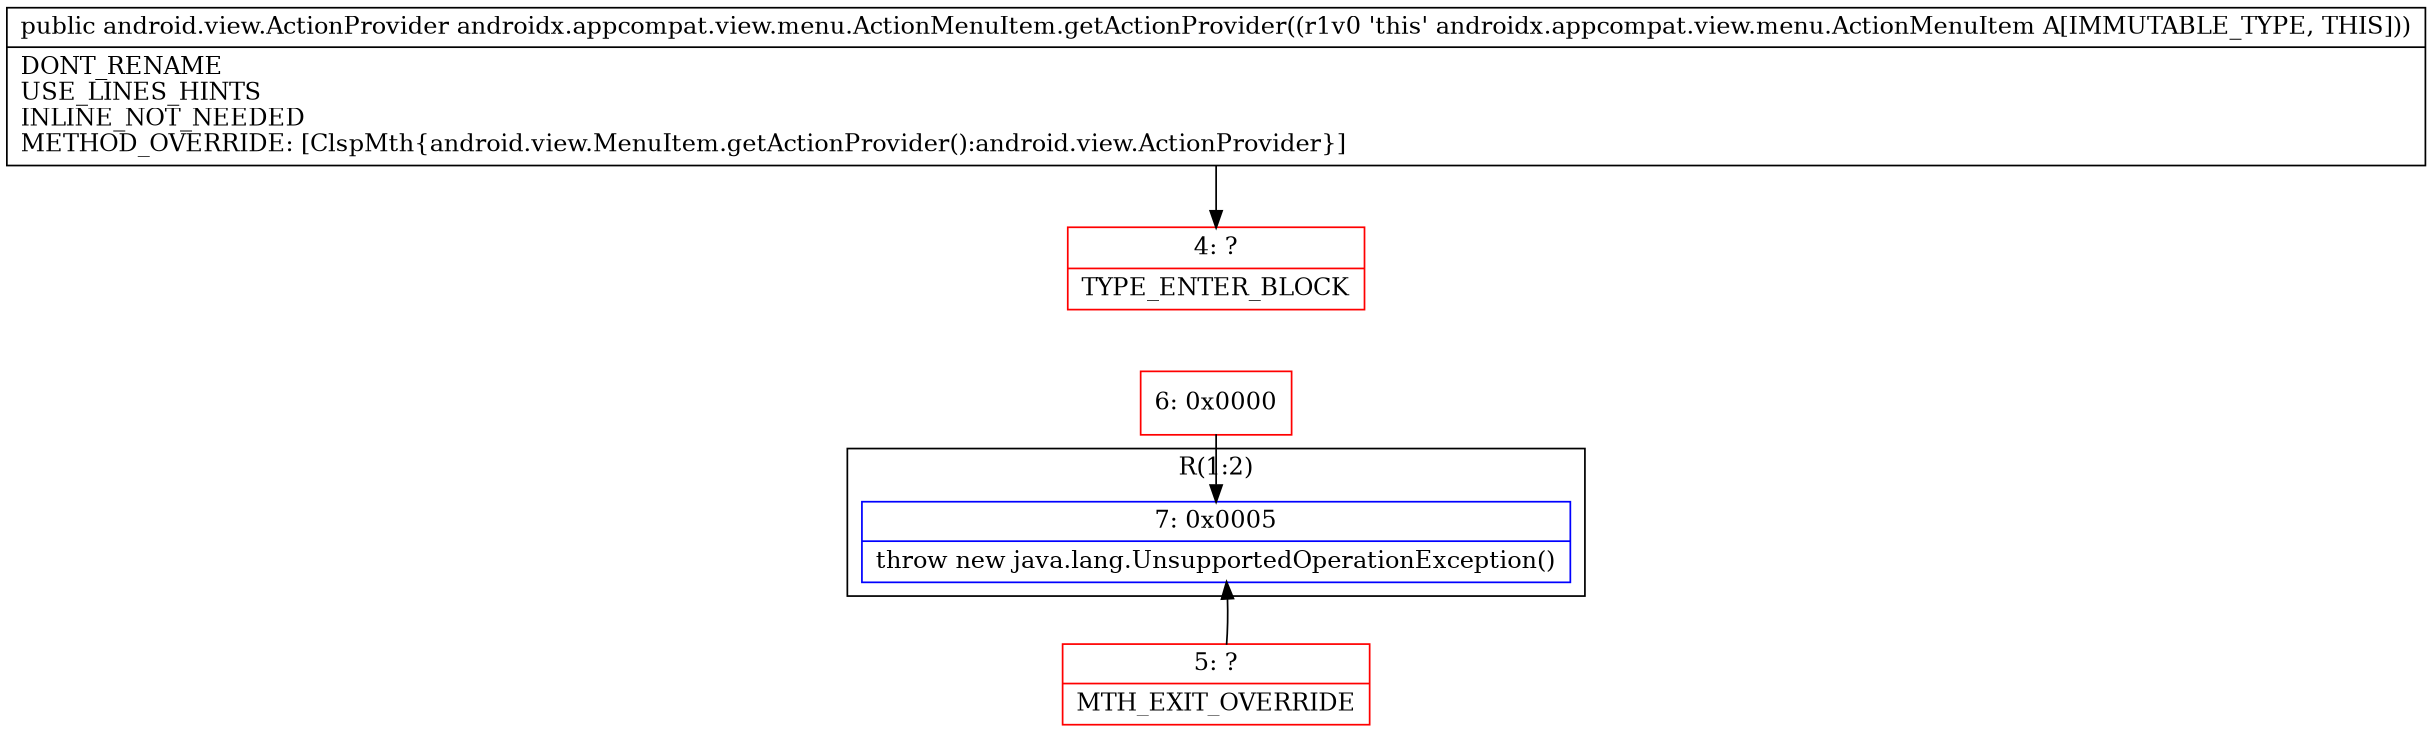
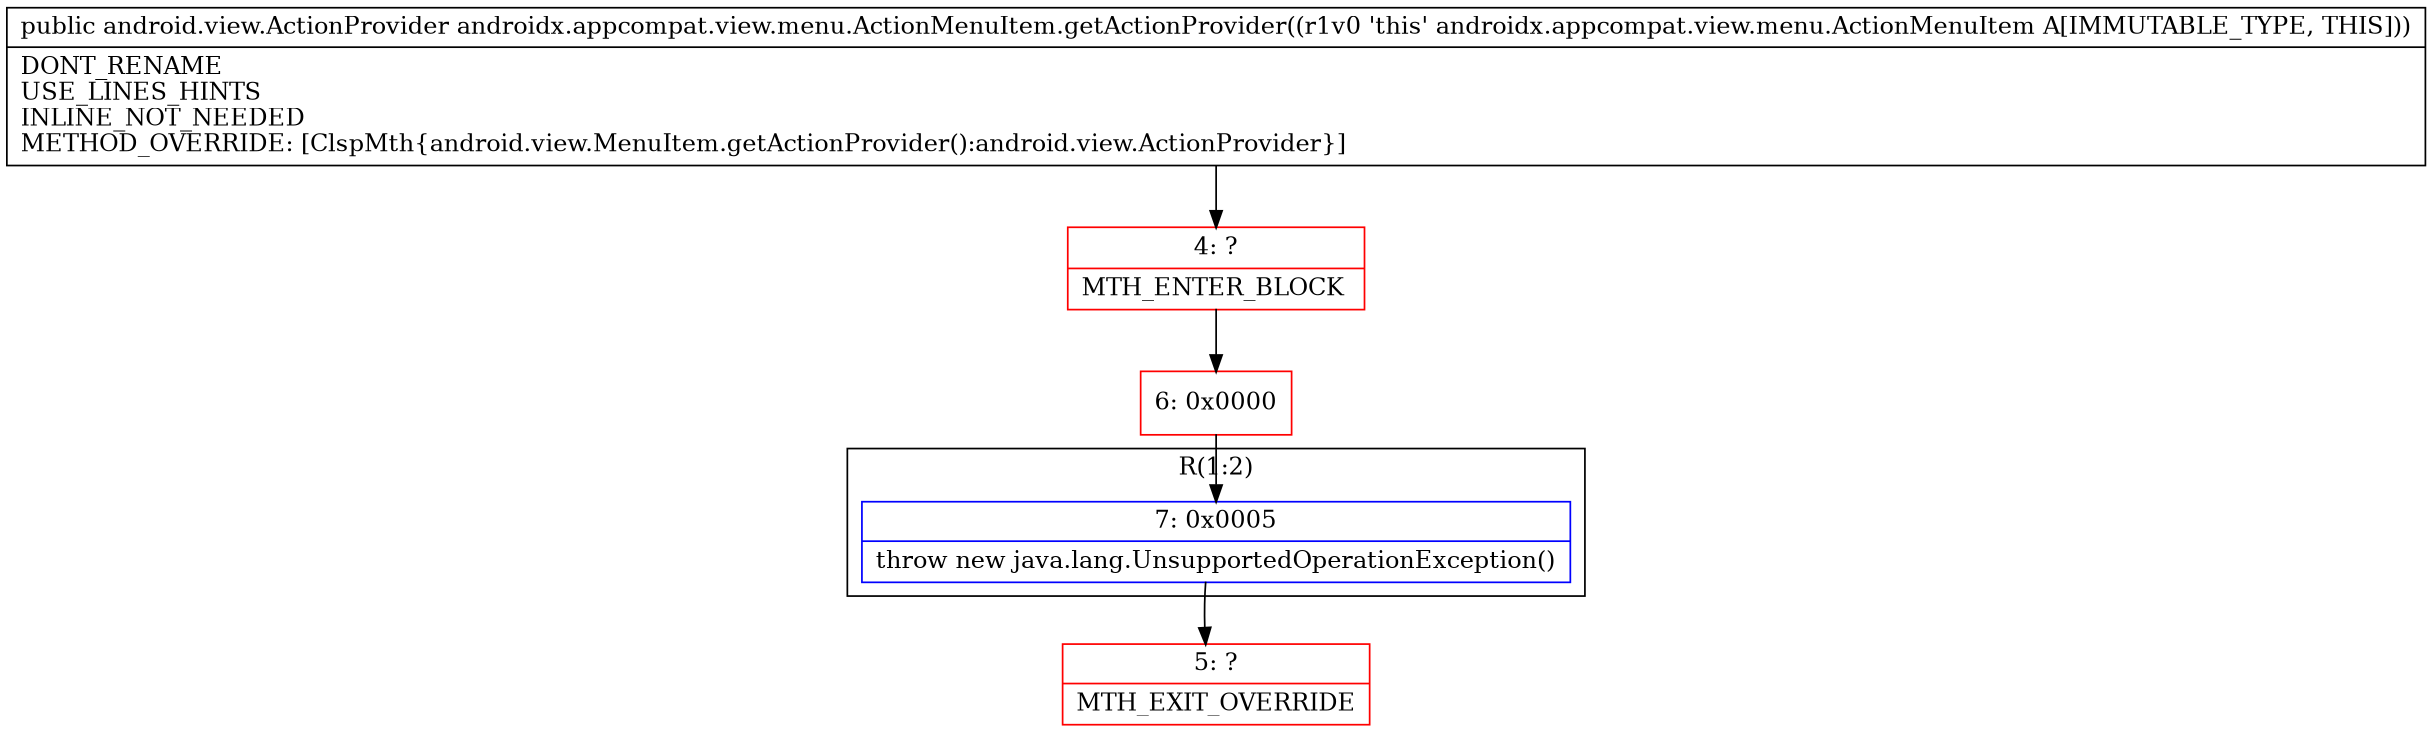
(1216, 288) -> (1214, 288)
none -> (1216, 332)
(1228, 622) -> (1205, 607)
